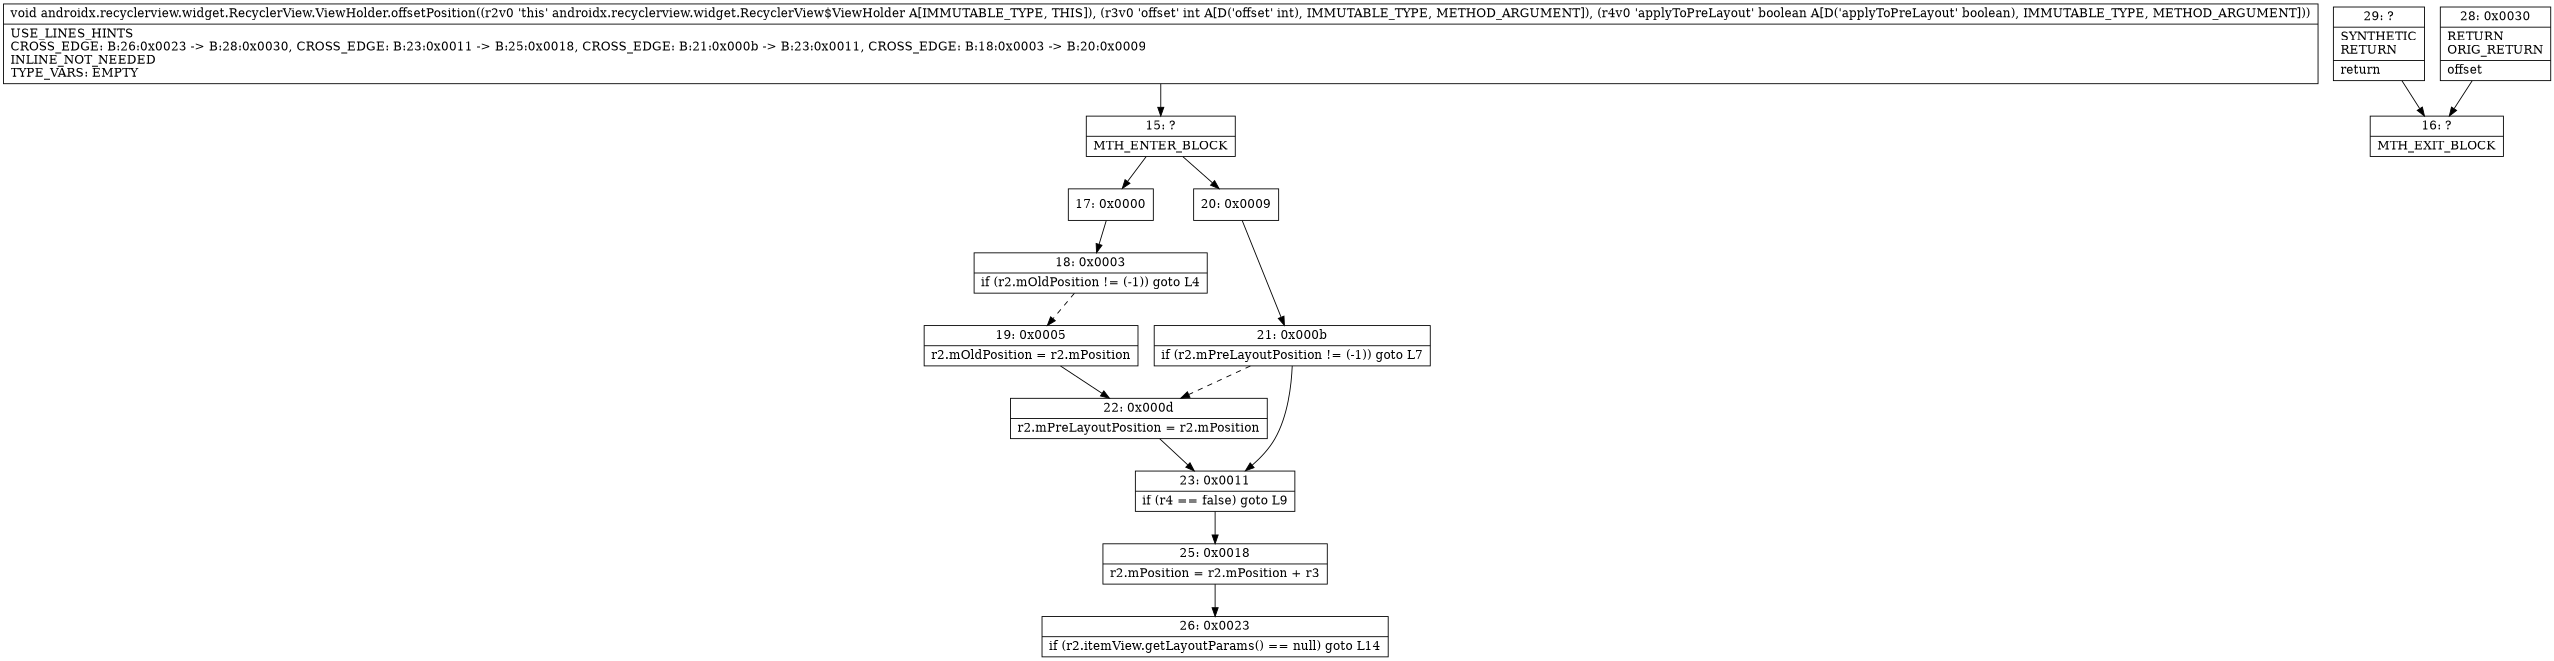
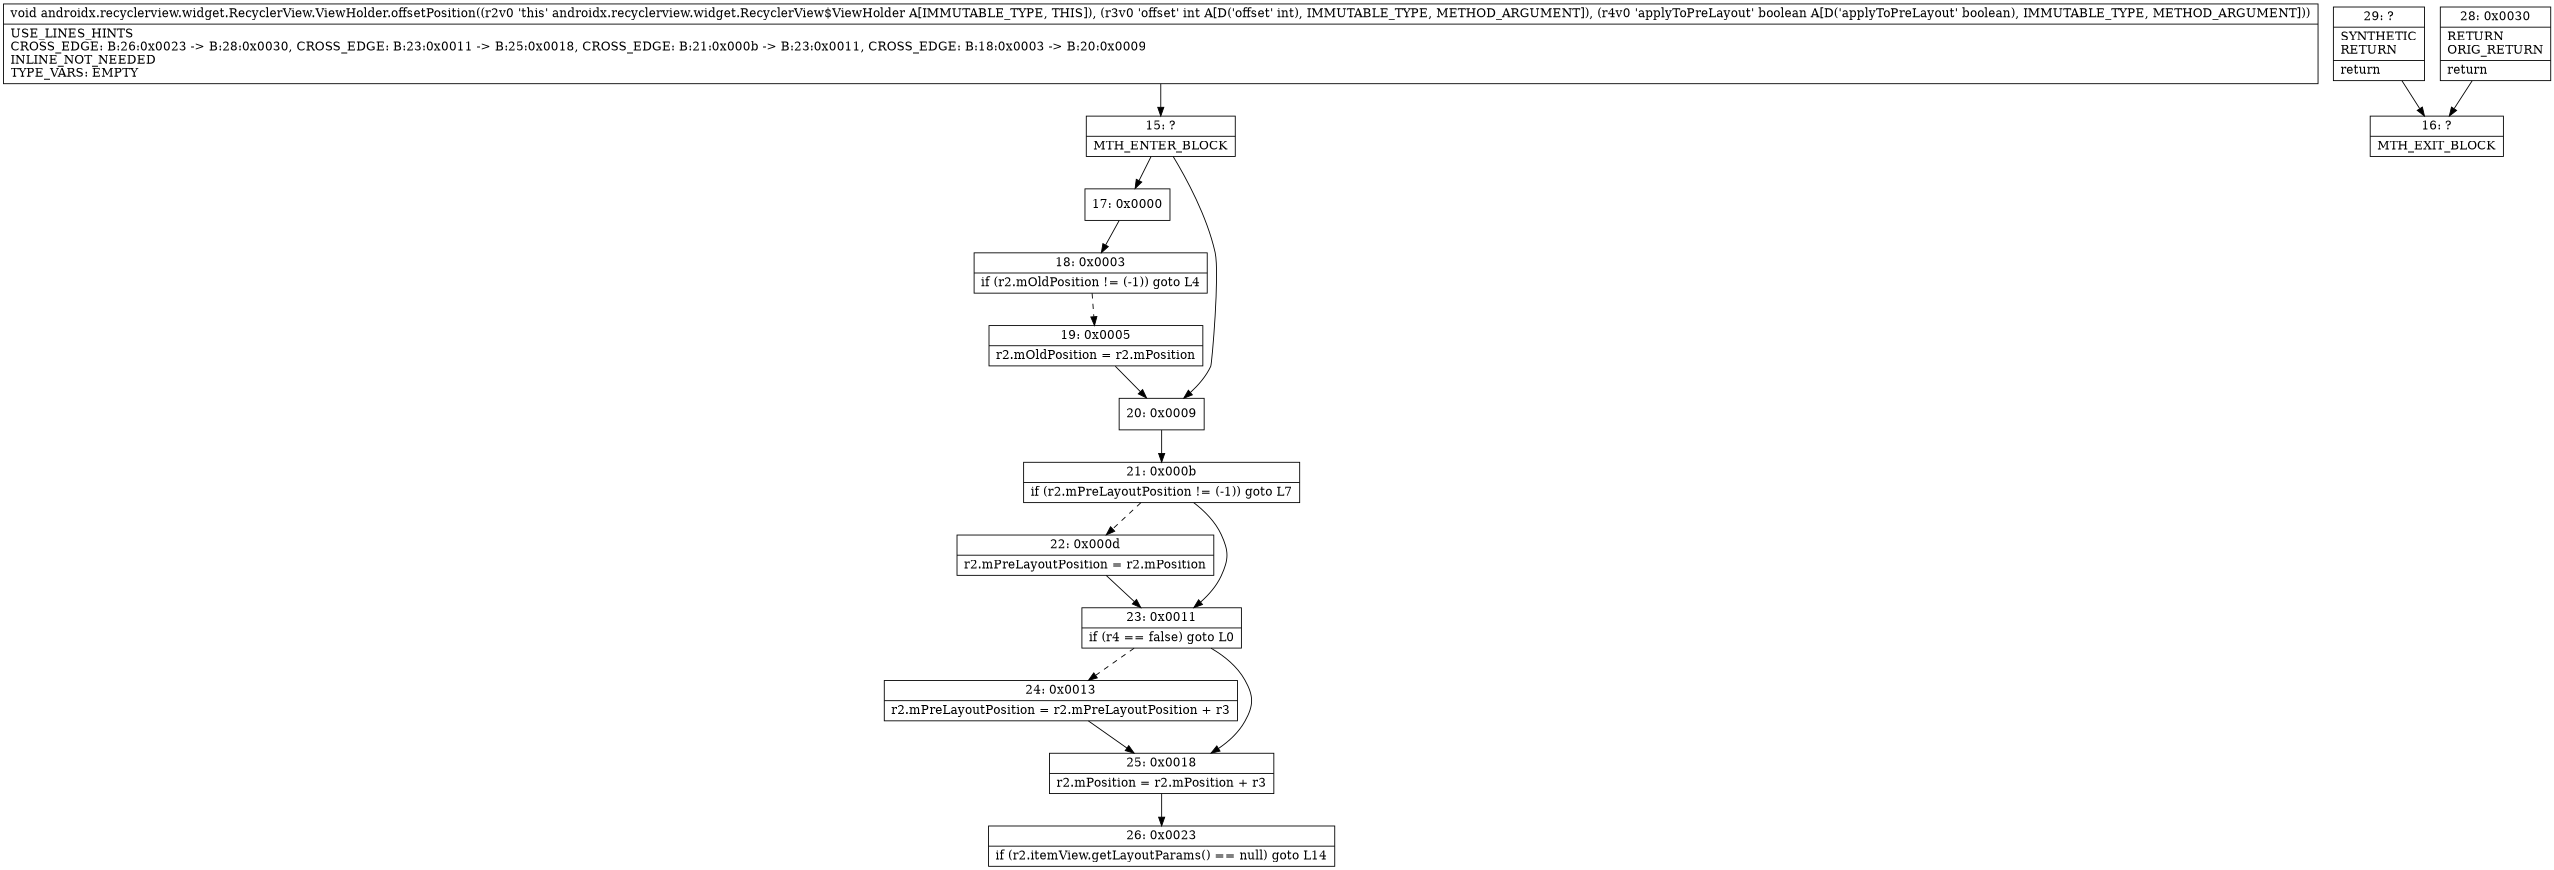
(2465, 70) -> (2467, 70)
(1081, 380) -> (1128, 379)
(1215, 501) -> (1162, 638)
none -> (1061, 701)
